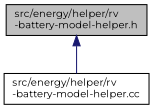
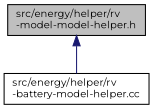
(77, 20) -> (77, 20)
